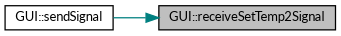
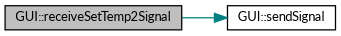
(130, 18) -> (198, 18)
